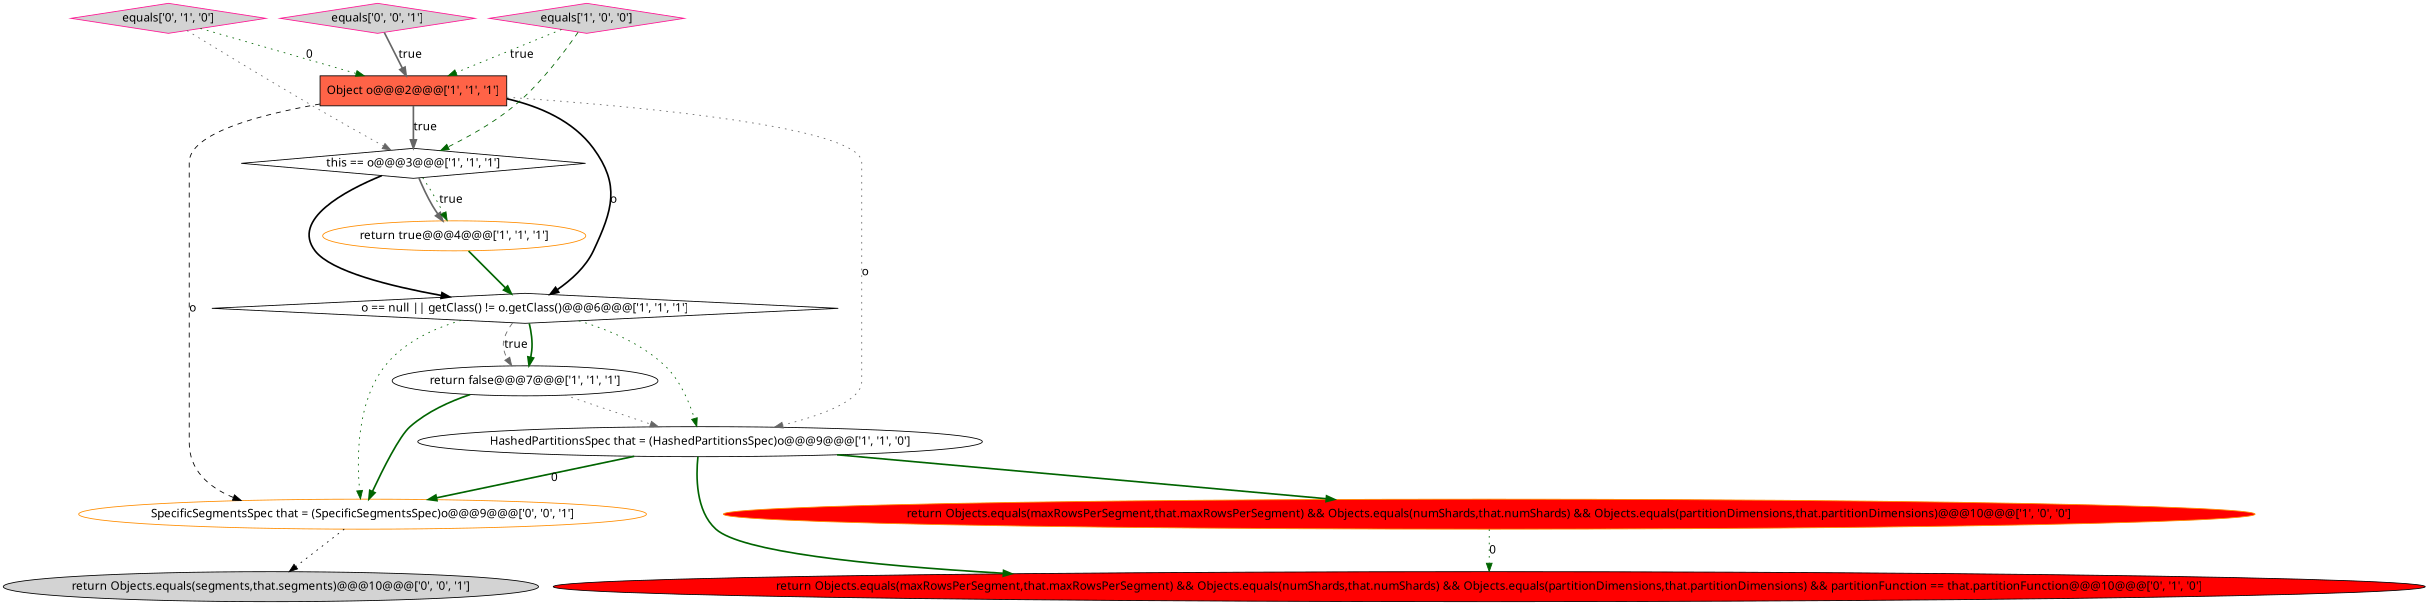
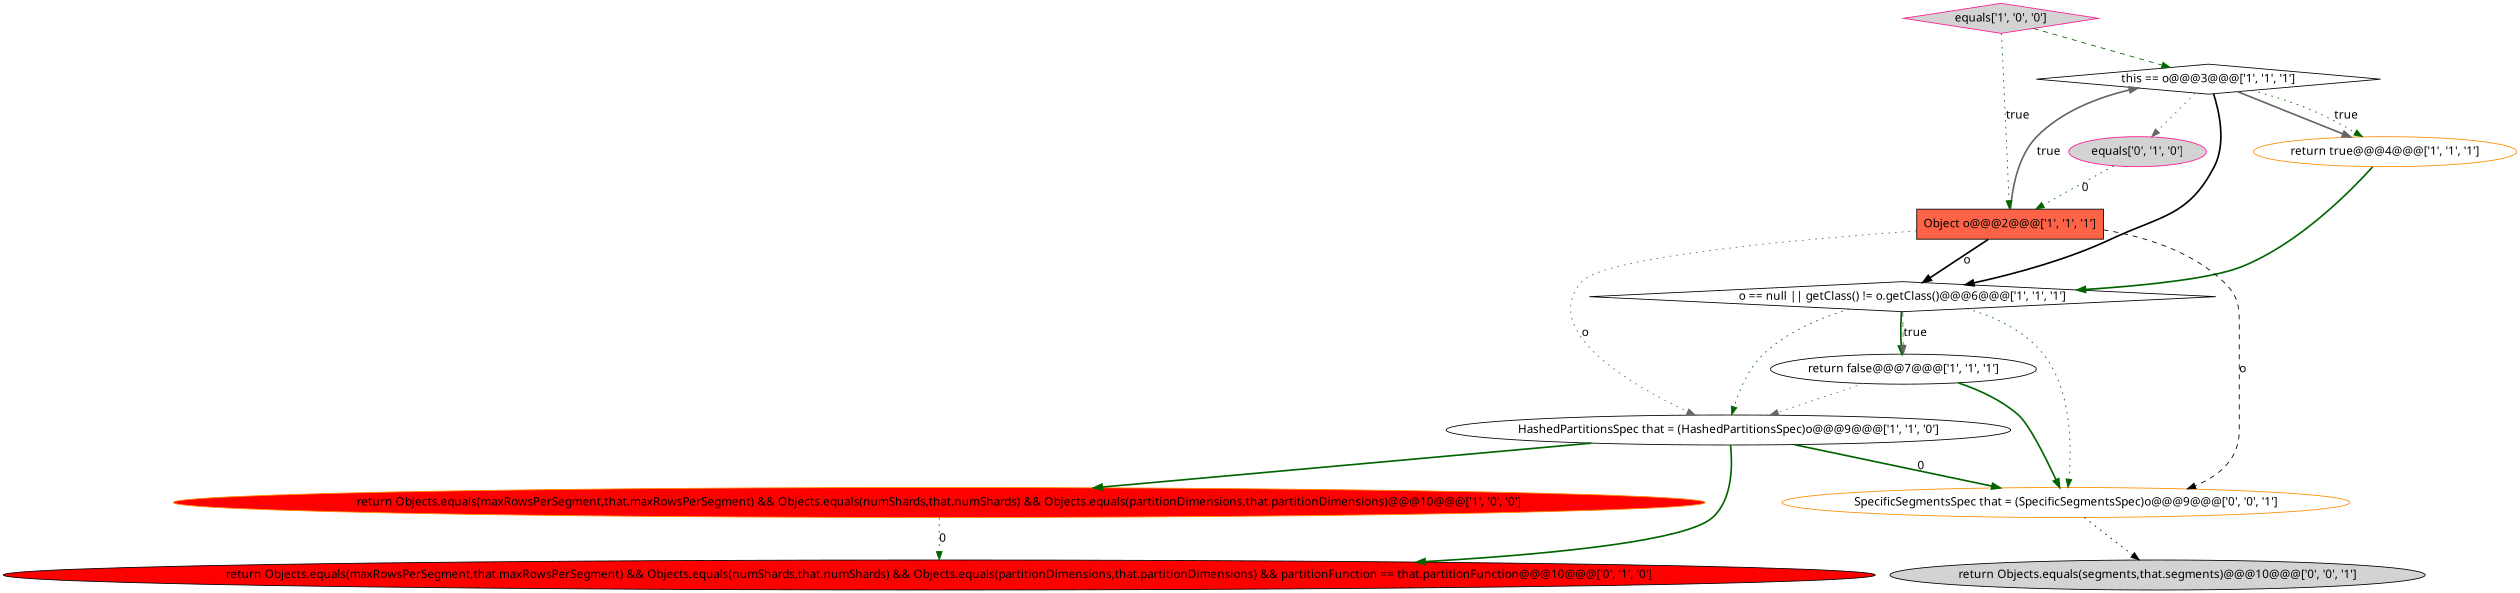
(168, 18) -> (2138, 152)
(378, 18) -> none
(285, 89) -> (2176, 112)
